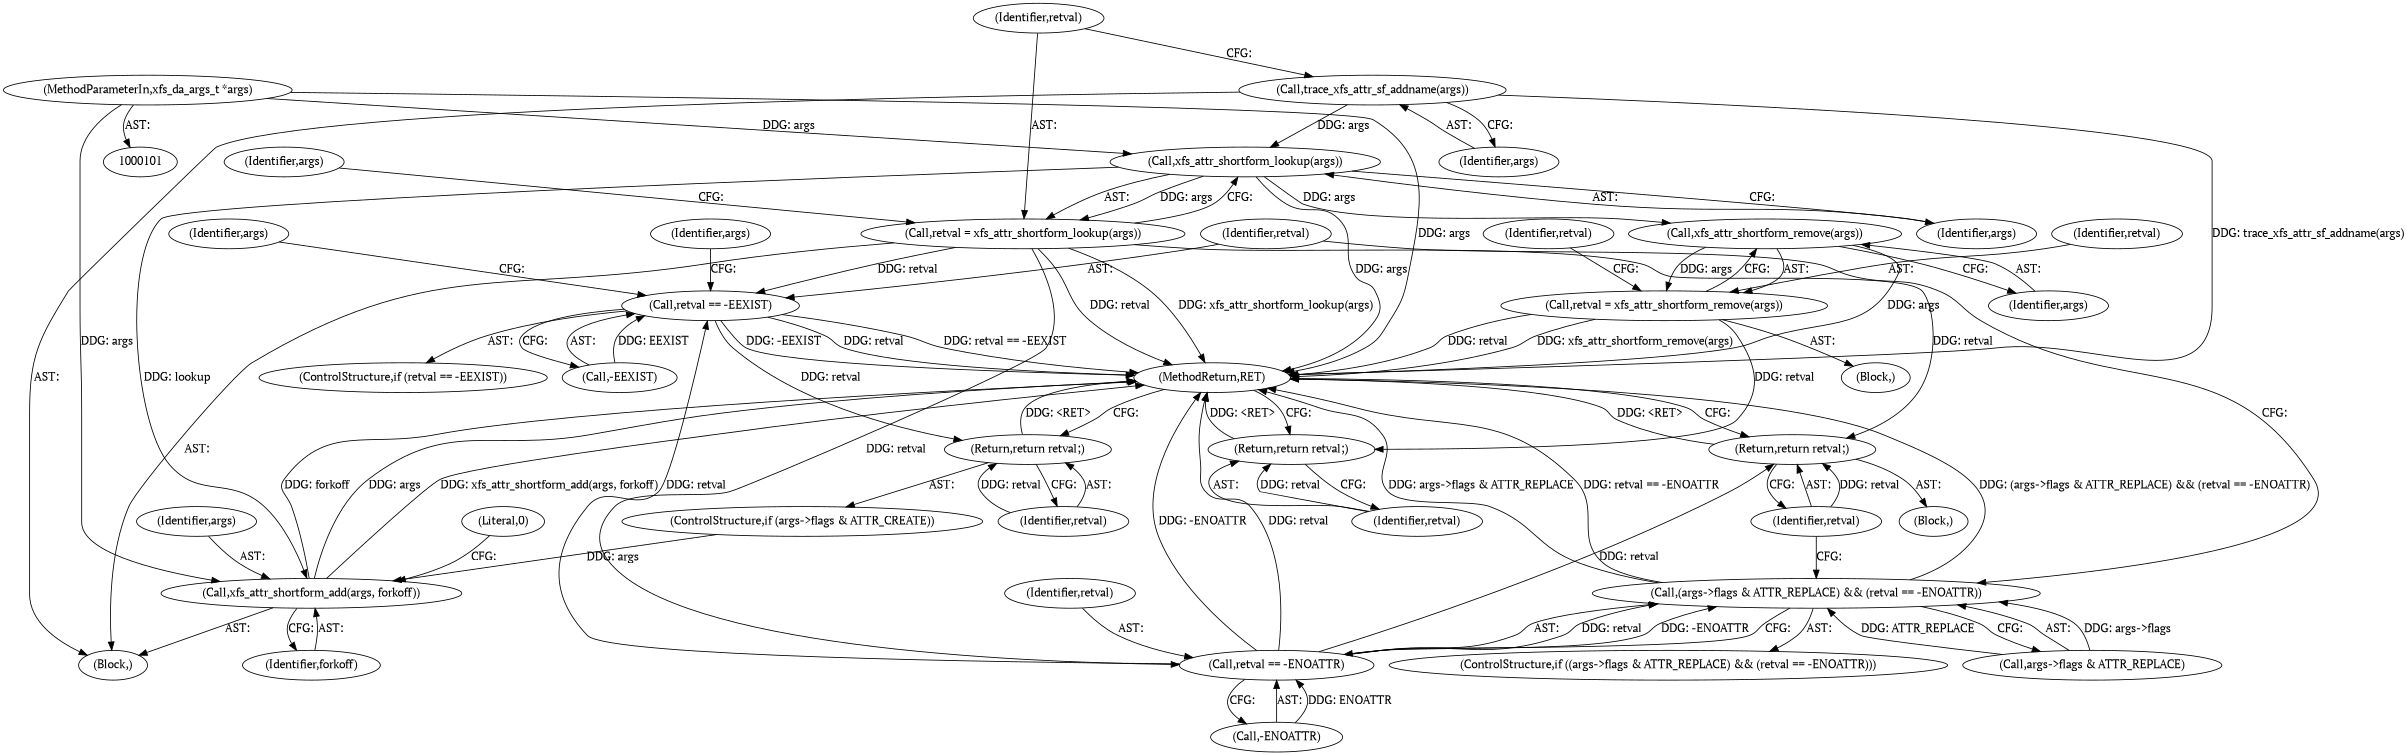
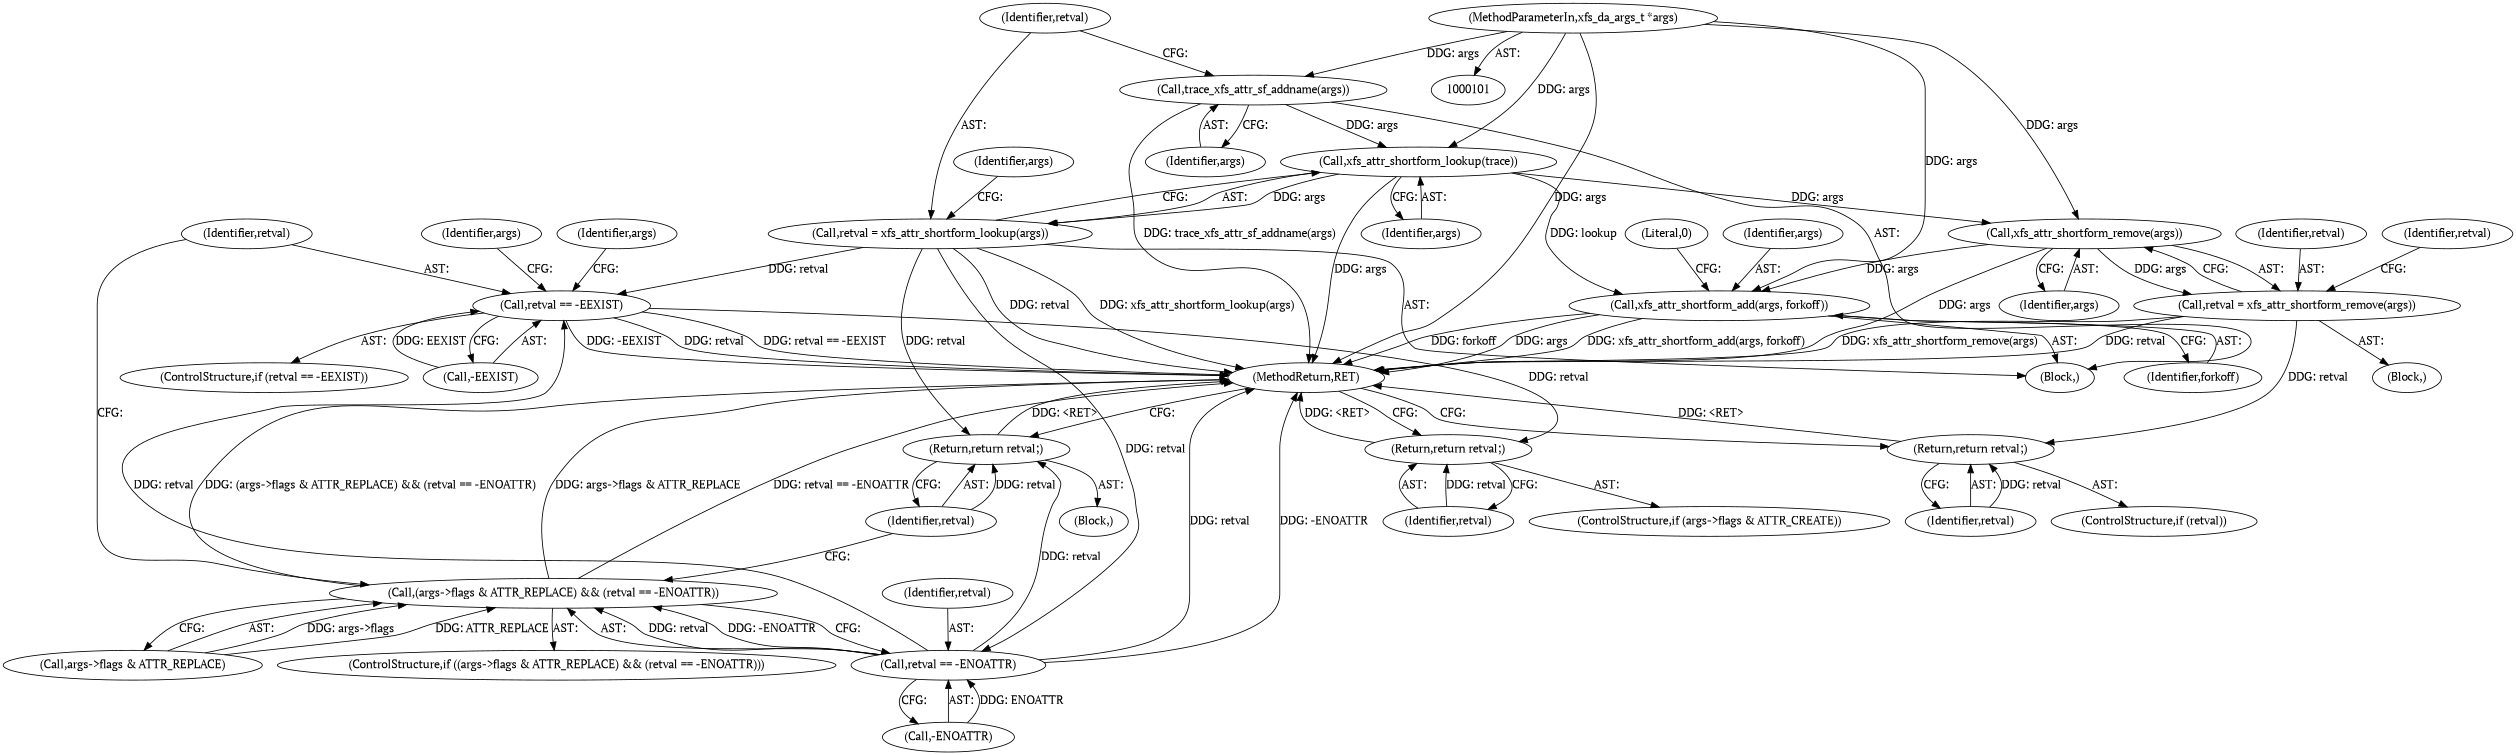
none -> (1929, 45)
none -> (1410, 52)
(1245, 162) -> (1419, 162)
none -> (2154, 521)
(567, 556) -> (1856, 266)
